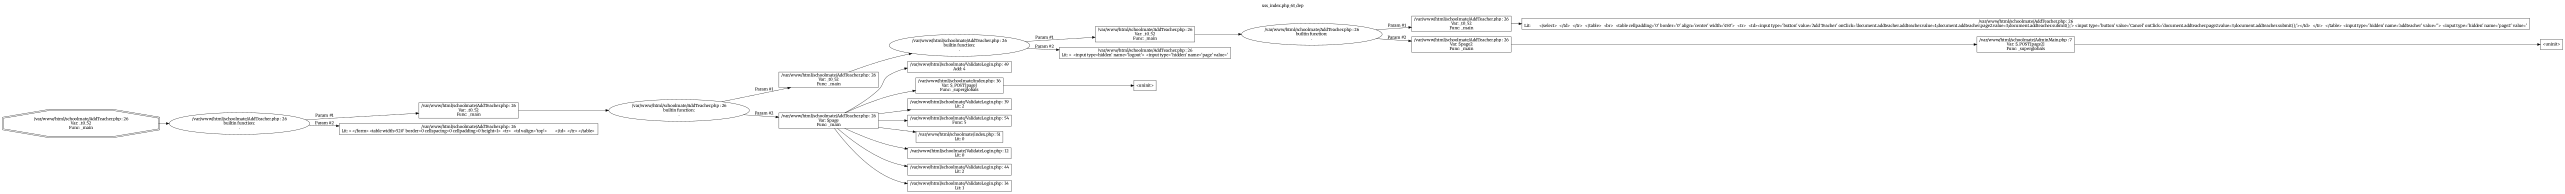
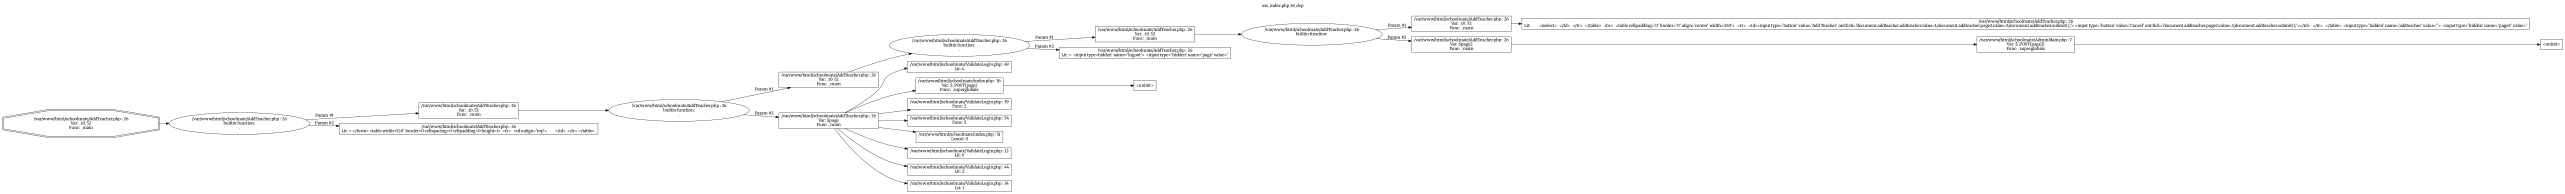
(959, 67) -> (959, 67)
(959, 104) -> (959, 104)
(959, 137) -> (959, 137)
